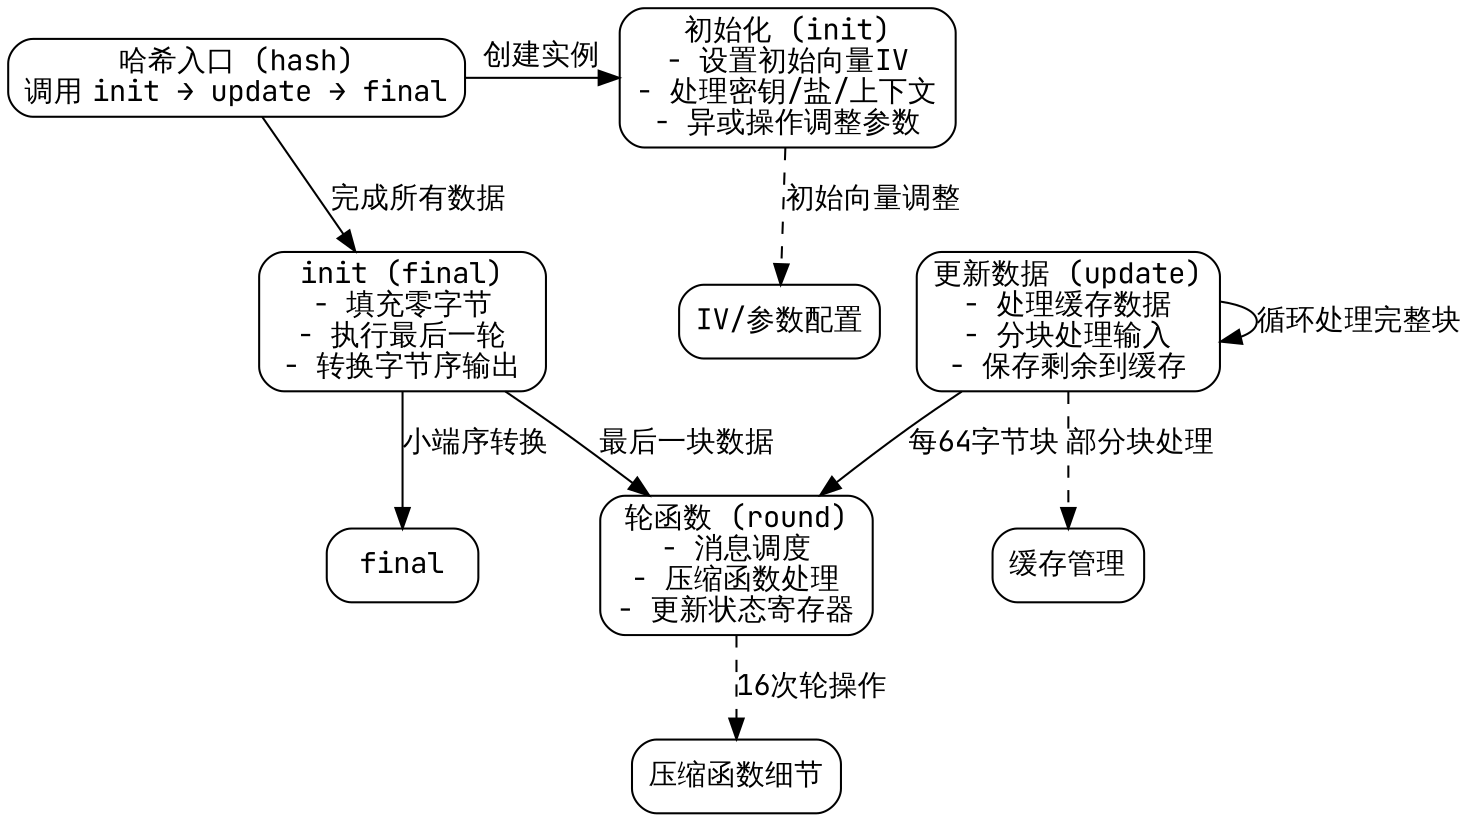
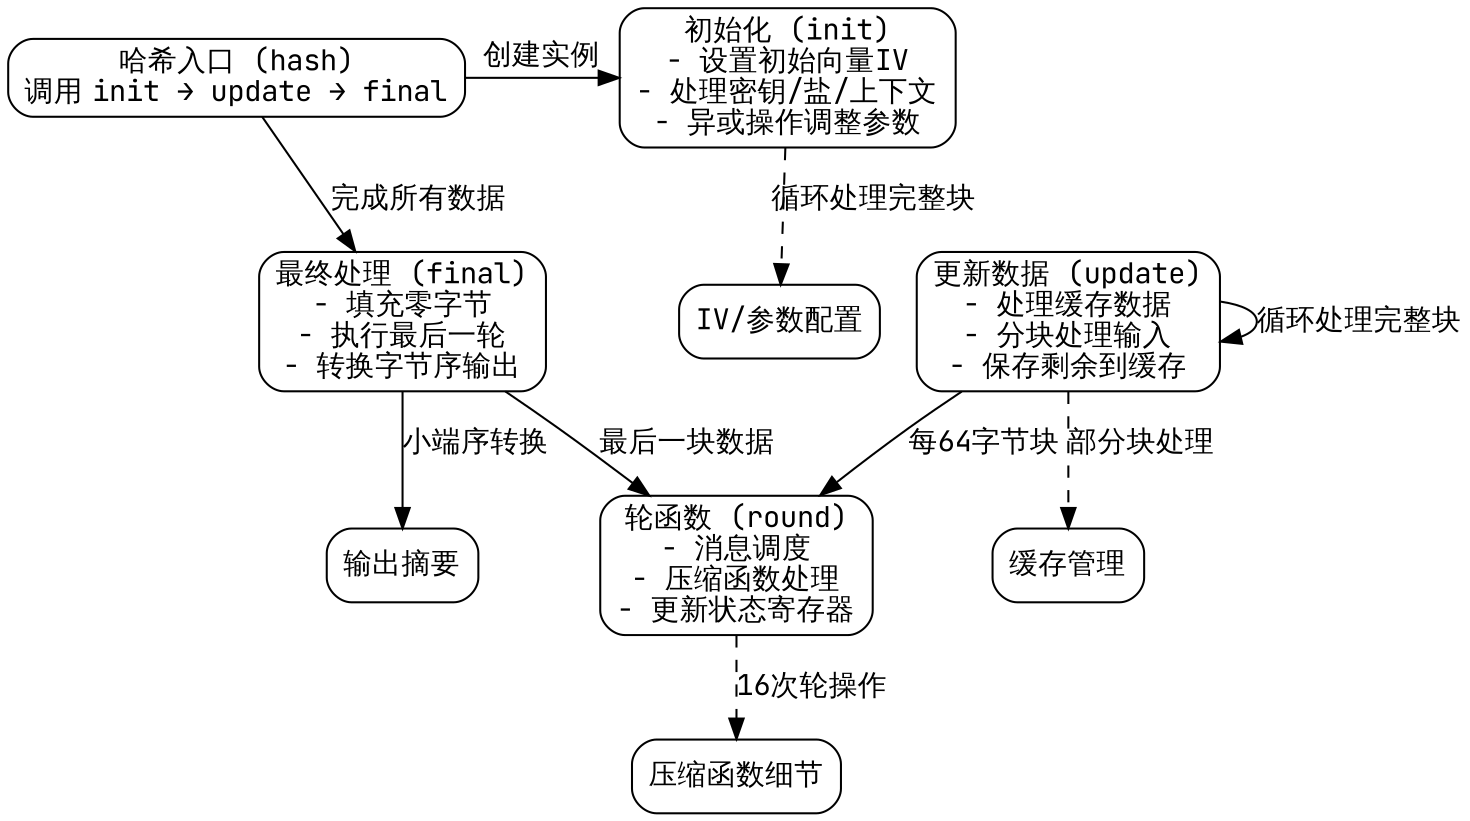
(874, 200) -> (874, 200)
(403, 322) -> (403, 322)
(403, 565) -> (403, 565)
